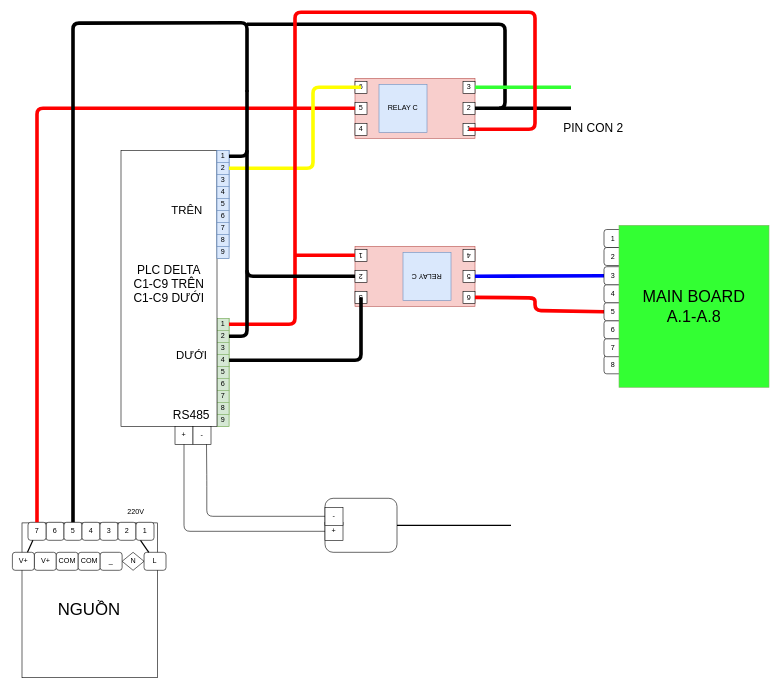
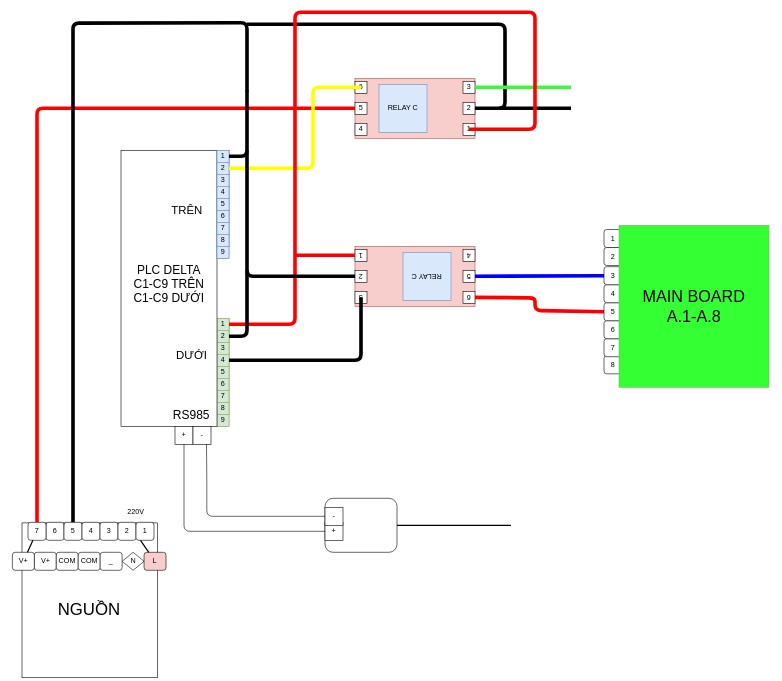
(593, 132) -> none
(191, 414) -> (191, 414)
(155, 561) -> (155, 561)
